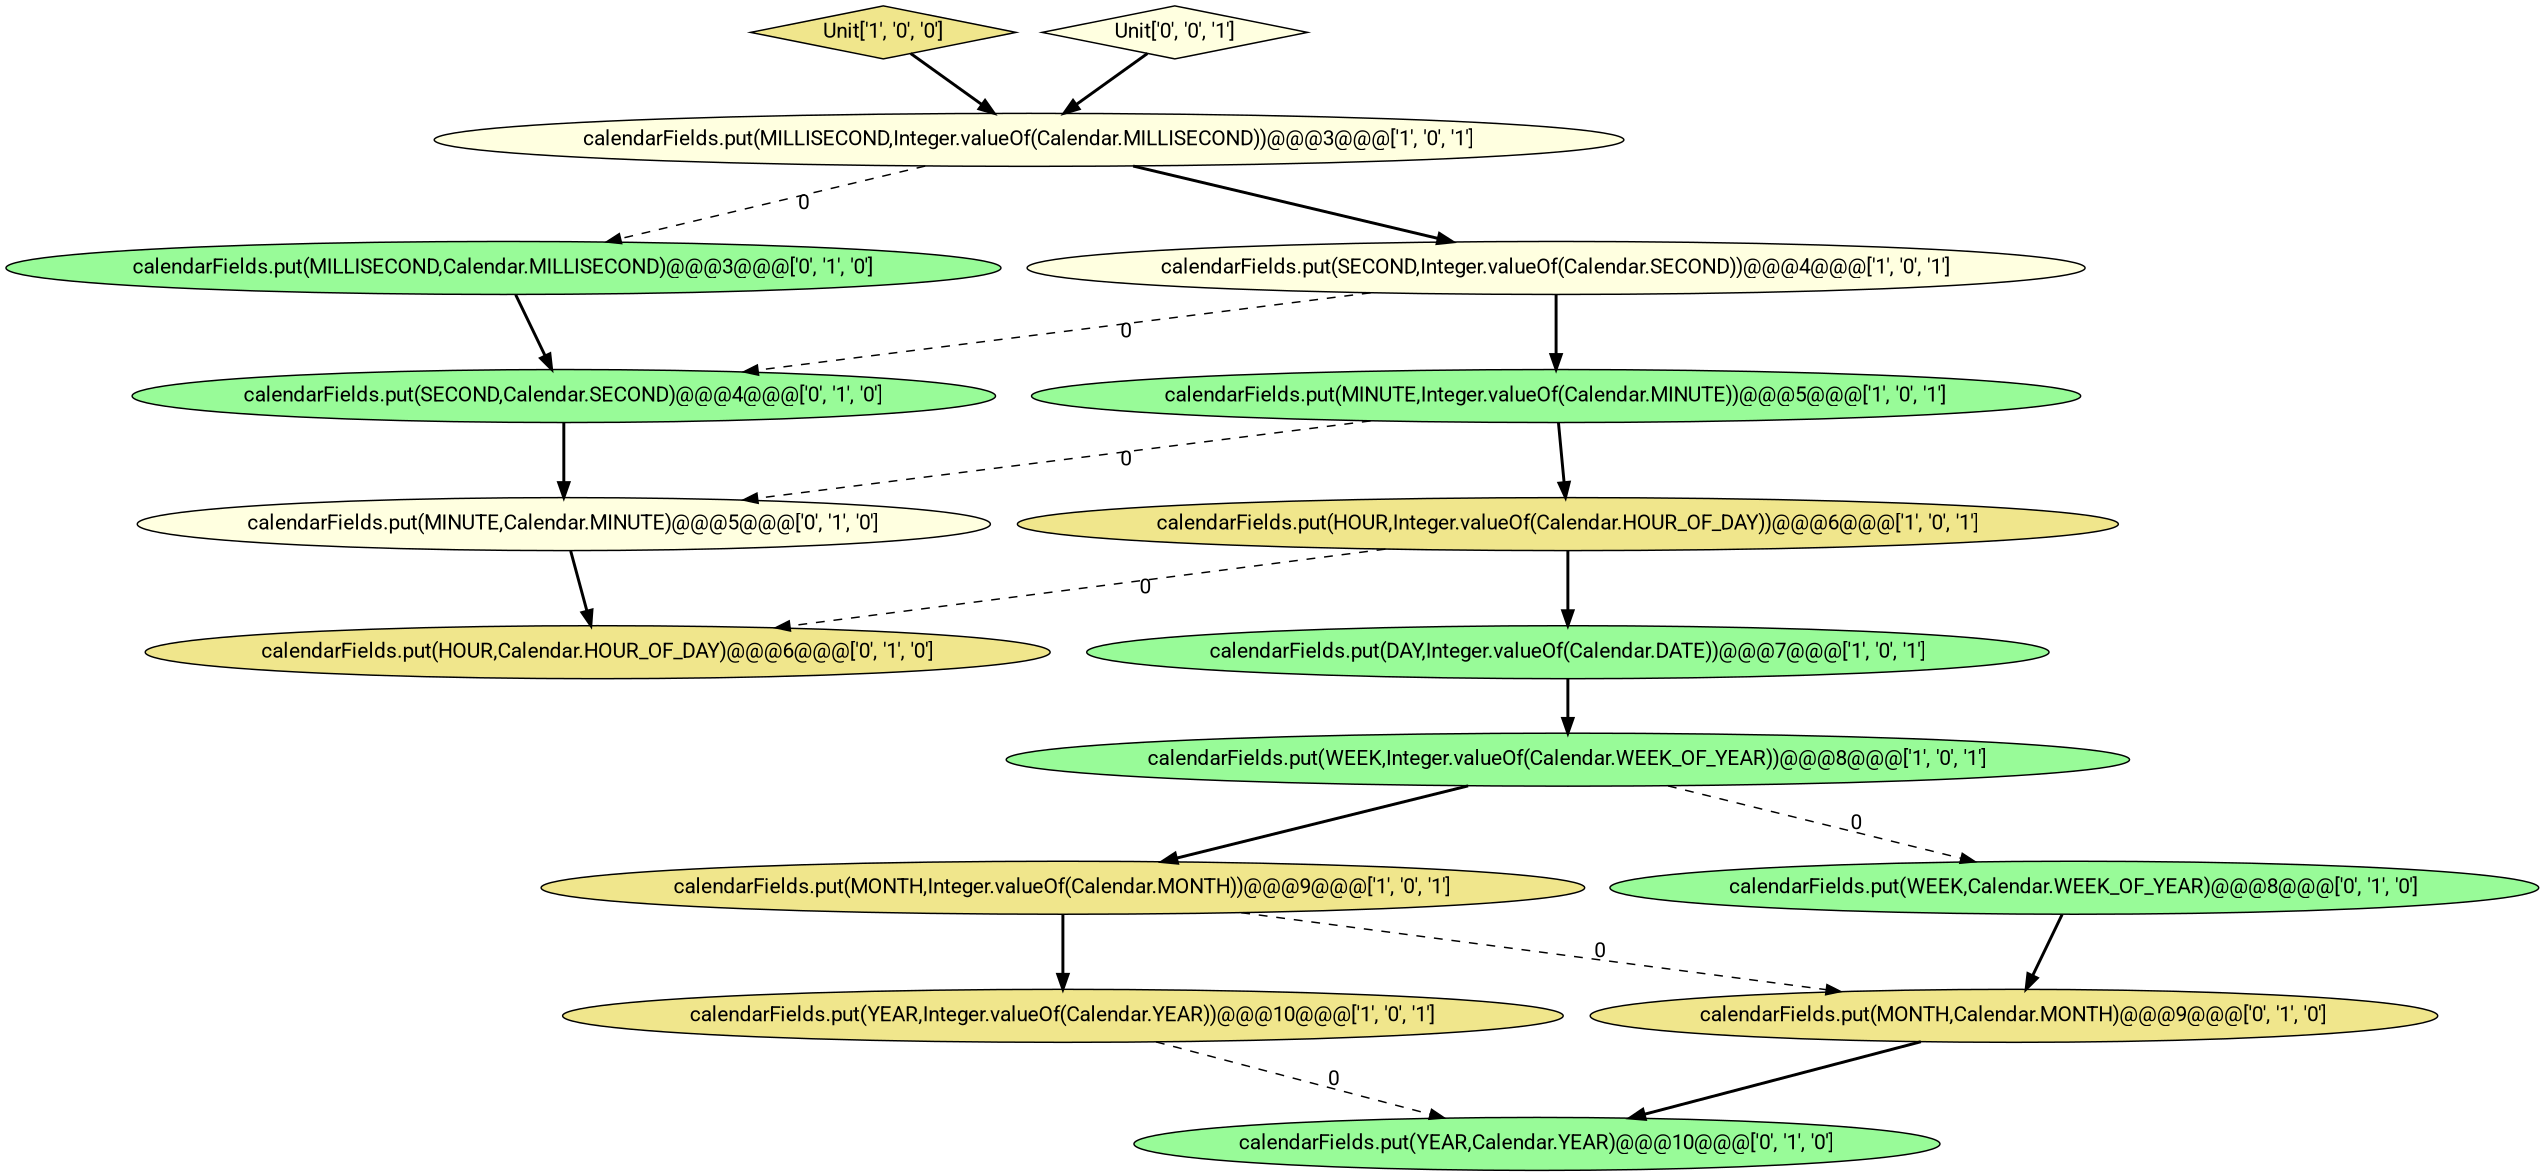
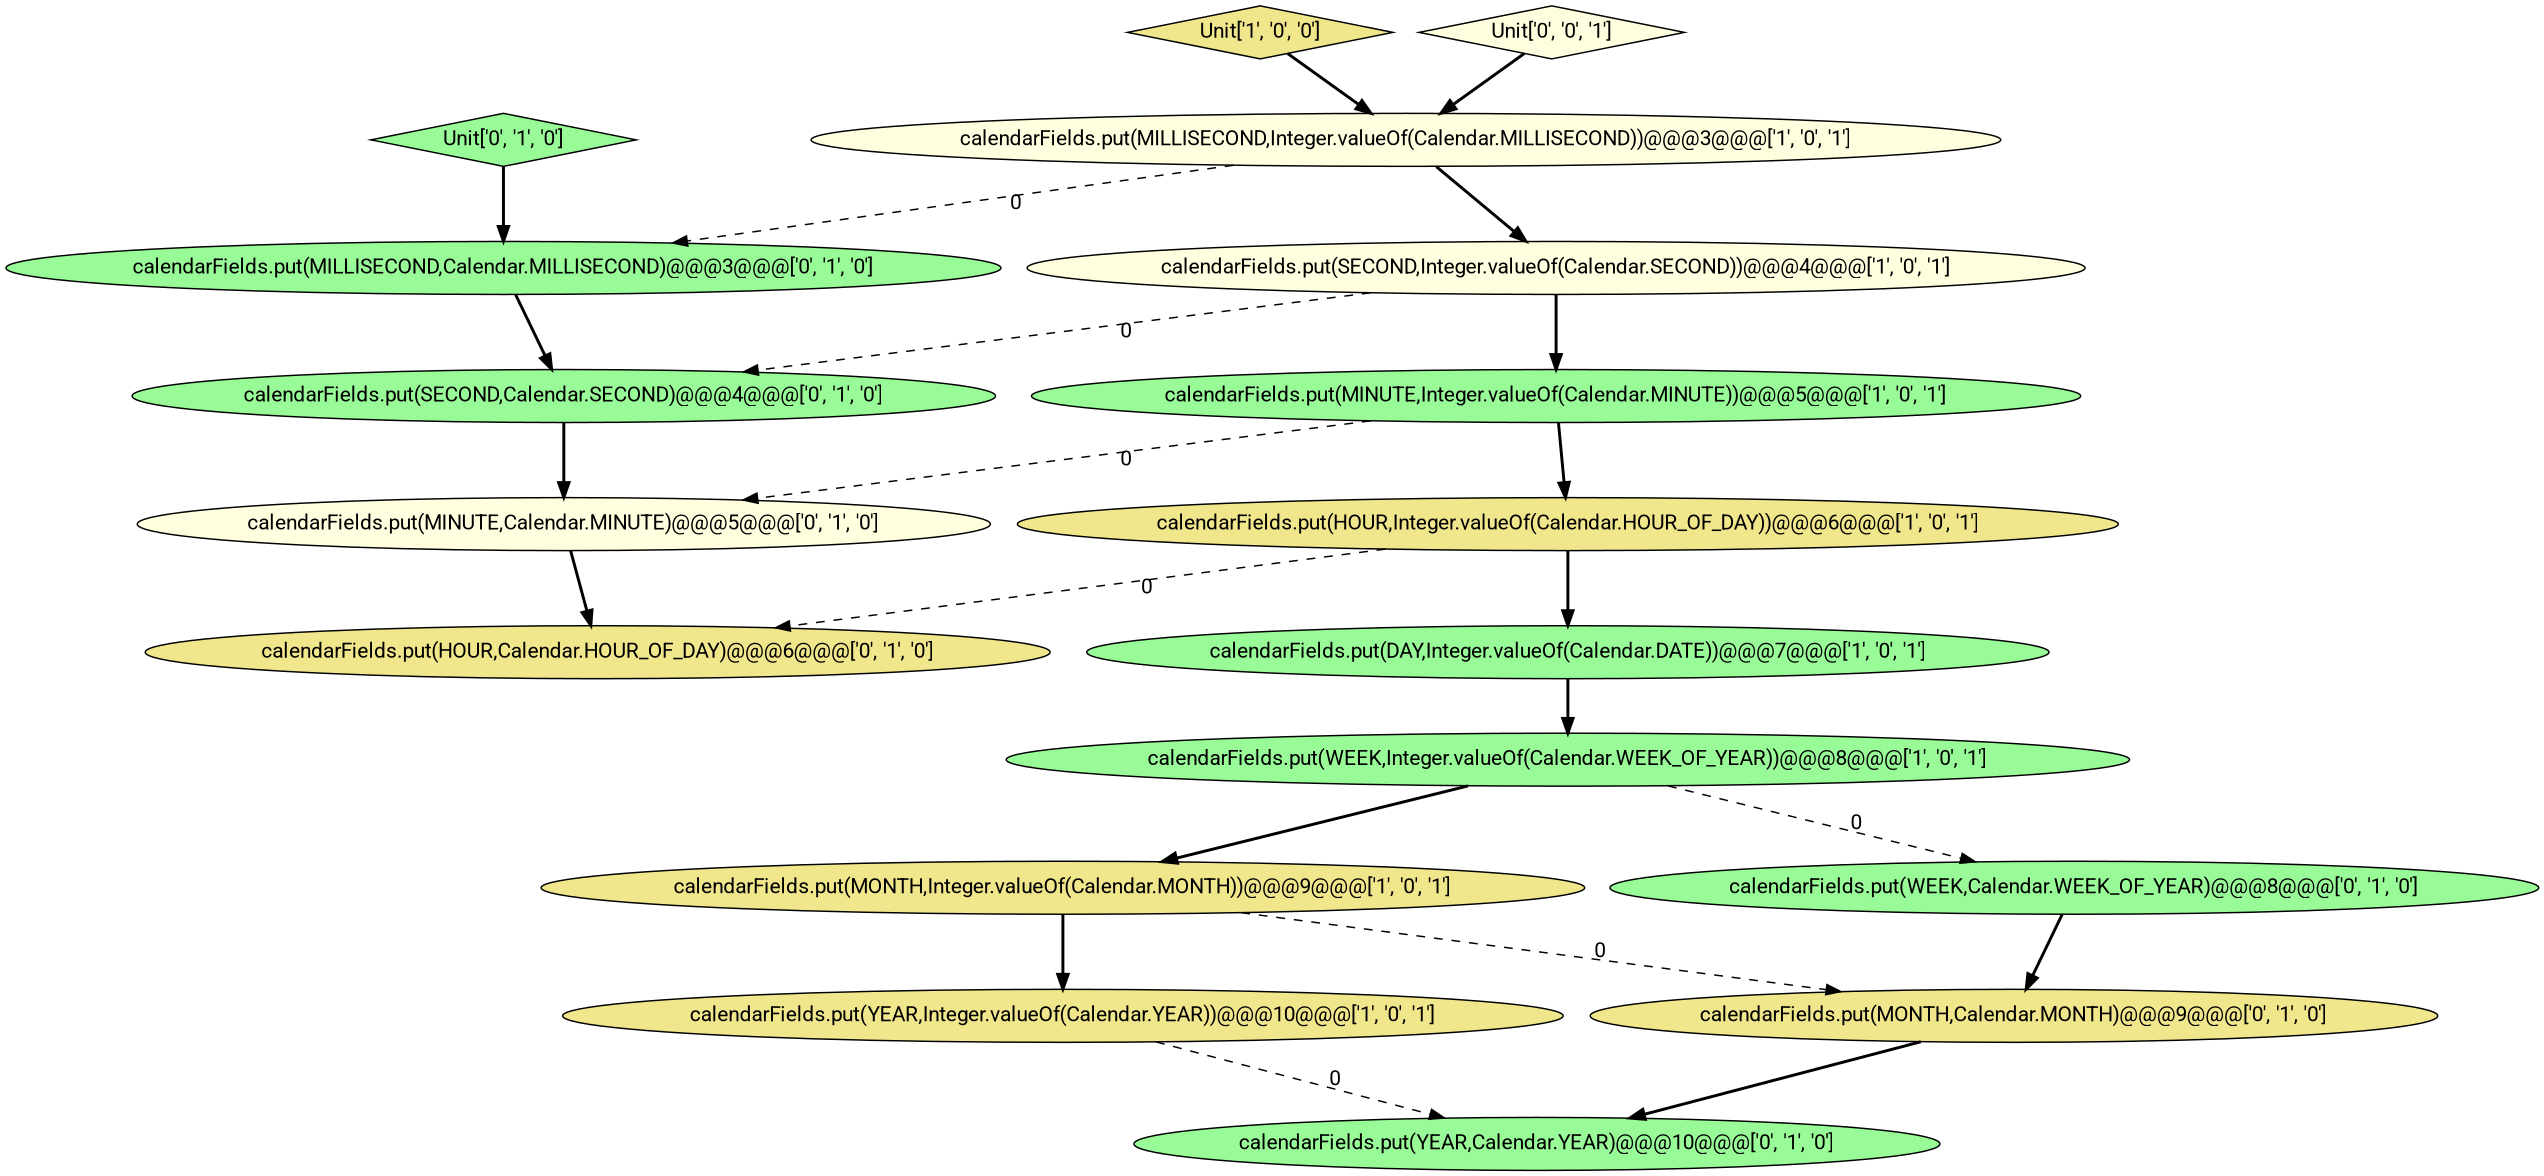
none -> (503, 140)
